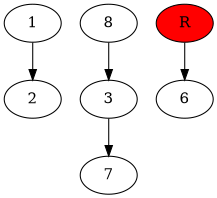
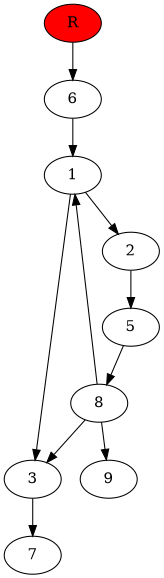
none -> (73, 132)
none -> (87, 295)
none -> (53, 322)
none -> (131, 327)
none -> (109, 479)
